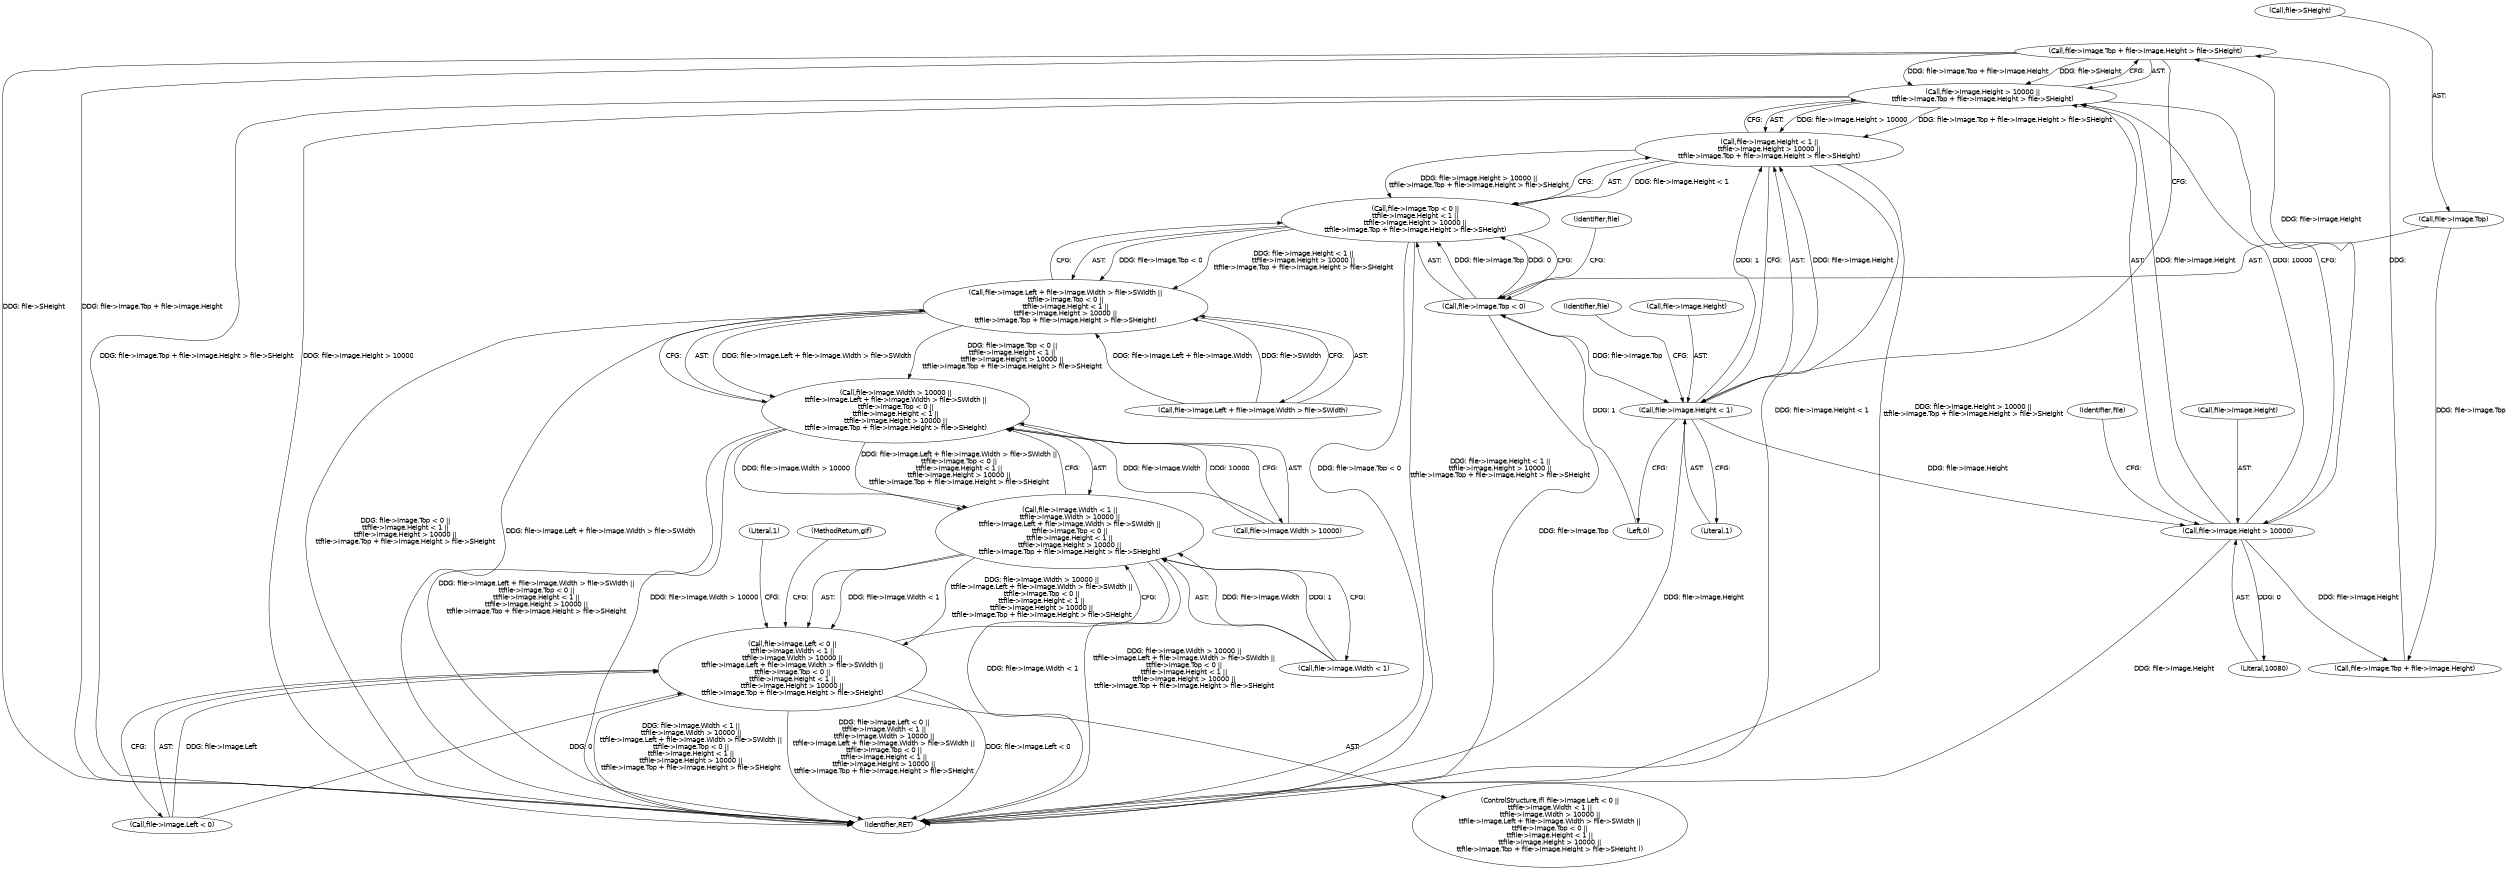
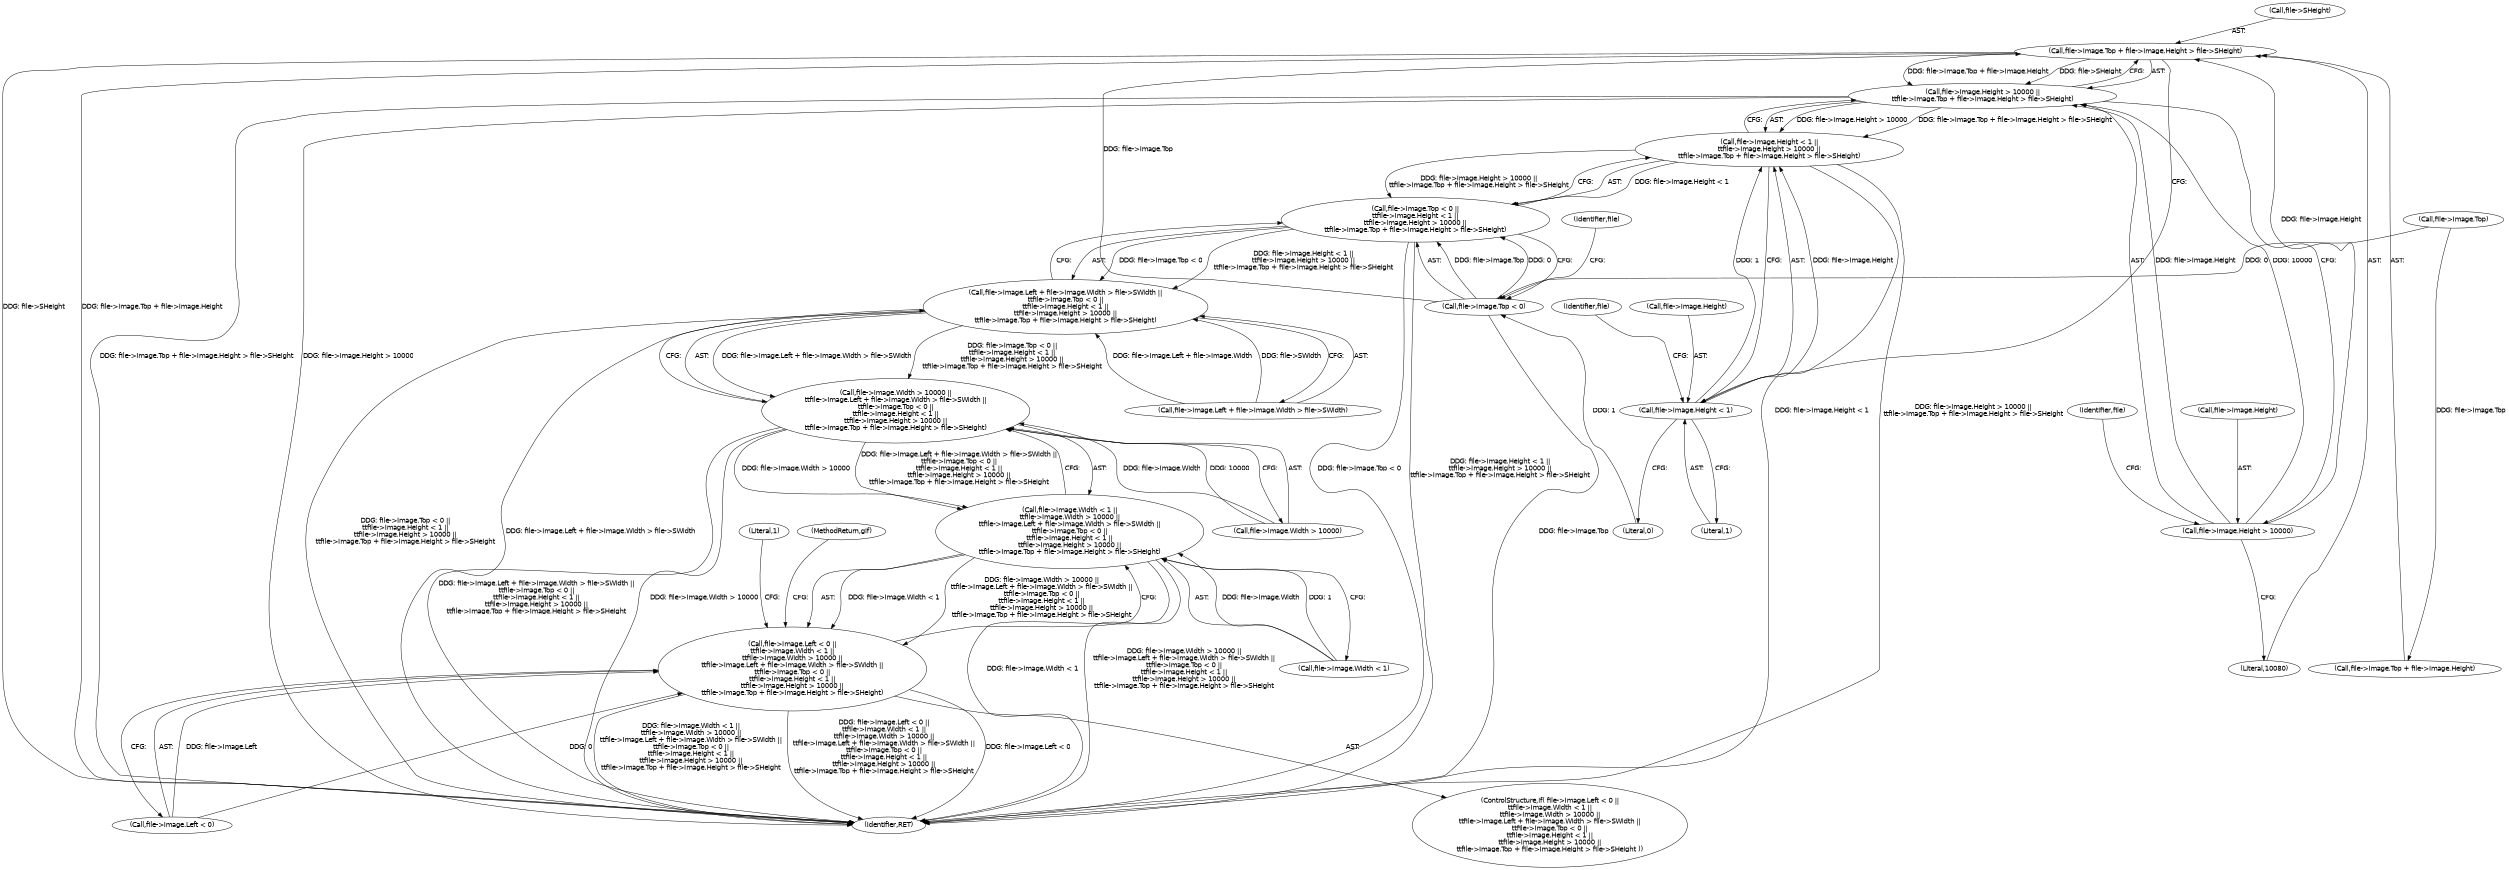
(2432, 78) -> (2227, 30)
(2257, 261) -> (2257, 261)
(2399, 261) -> (2399, 261)
(1588, 351) -> (1304, 75)
(1937, 487) -> none
(1638, 532) -> (1638, 532)
(2269, 598) -> (2269, 598)
(2233, 605) -> (2368, 333)
(2307, 609) -> none
(1411, 765) -> none
(1616, 782) -> none
